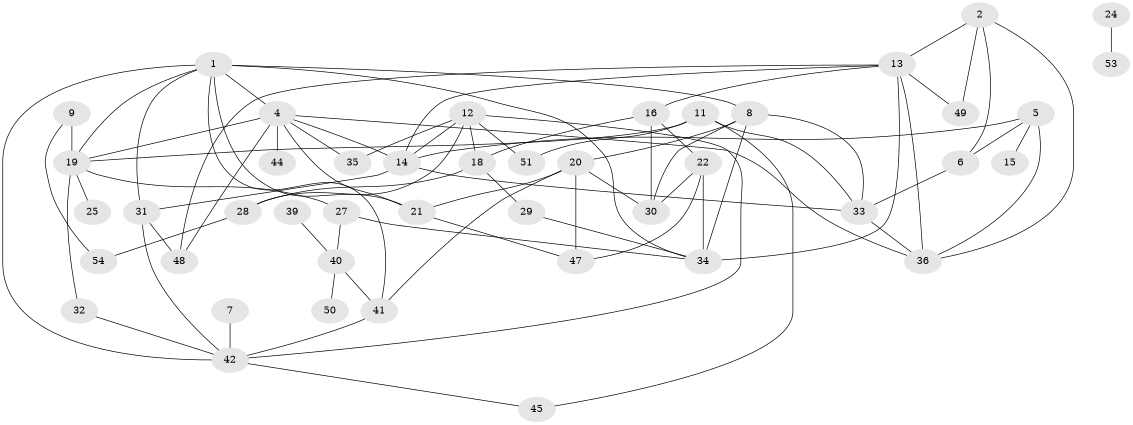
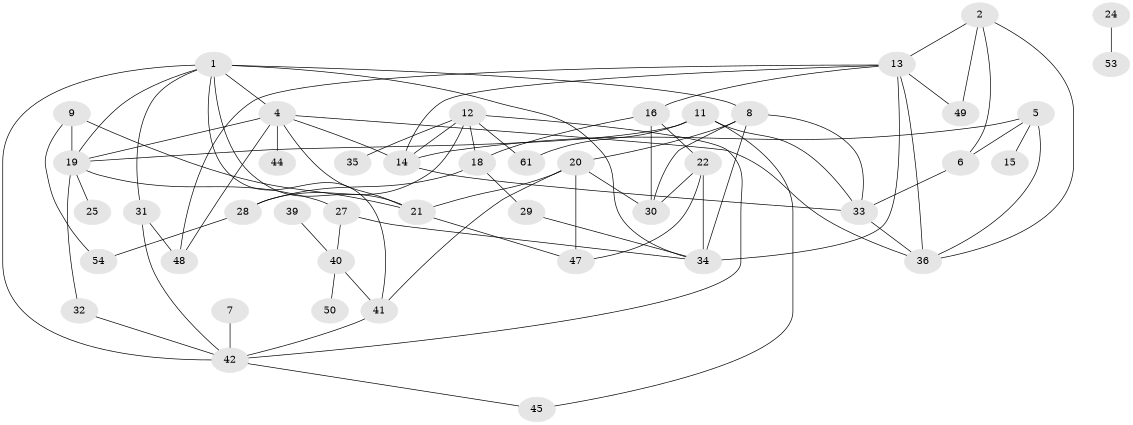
(315, 138) -> none
(527, 163) -> (527, 163)
none -> (248, 180)
(257, 194) -> none
